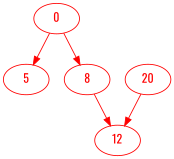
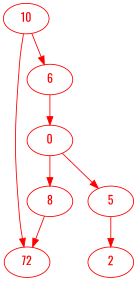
none -> (50, 80)
(148, 80) -> (26, 19)
(118, 140) -> (27, 262)
none -> (111, 262)
